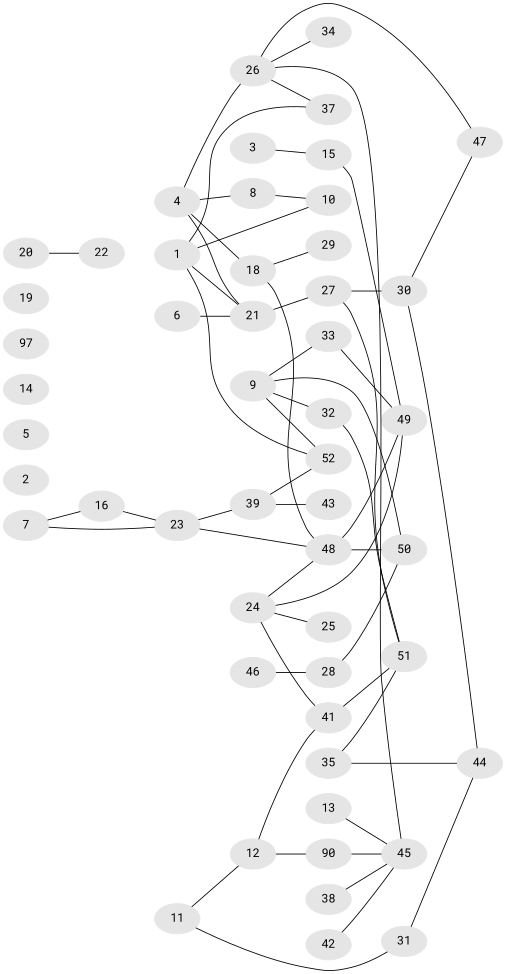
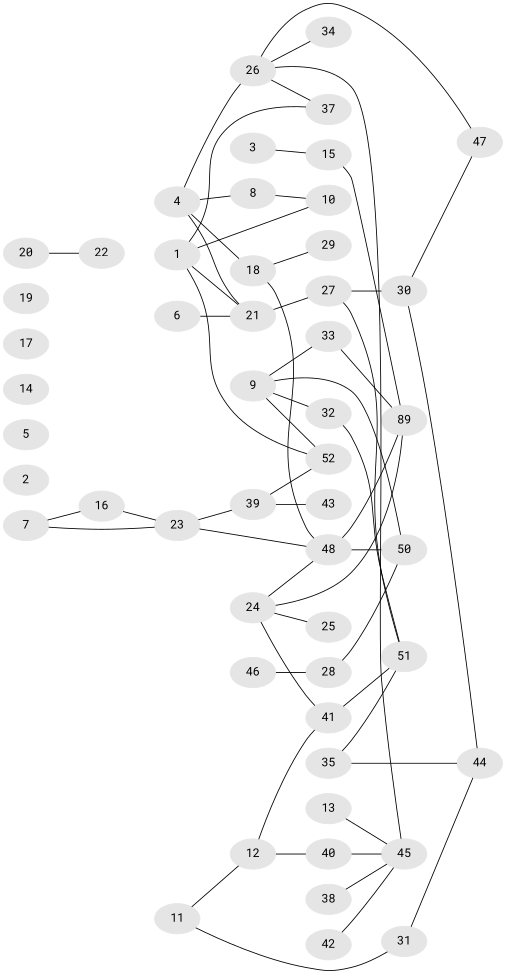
(26, 344) -> (26, 344)
(404, 420) -> (404, 420)
(329, 854) -> (329, 854)
